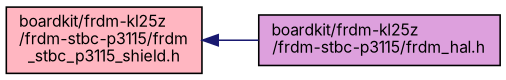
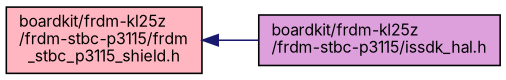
(379, 40) -> (379, 40)
